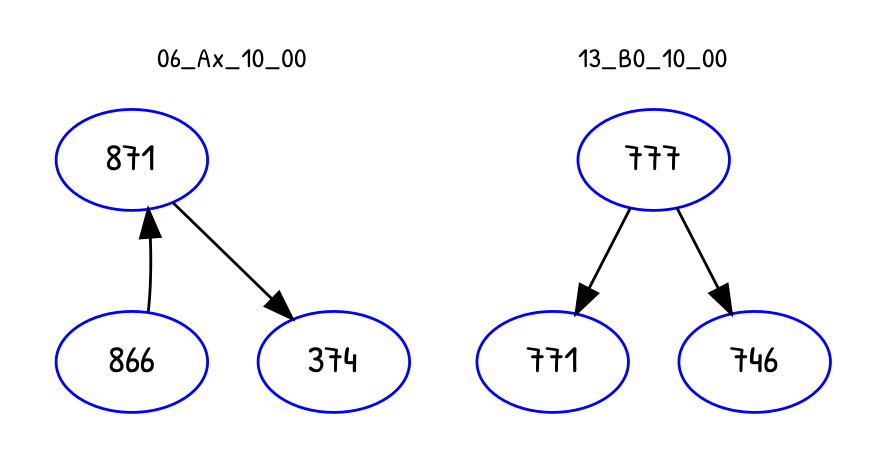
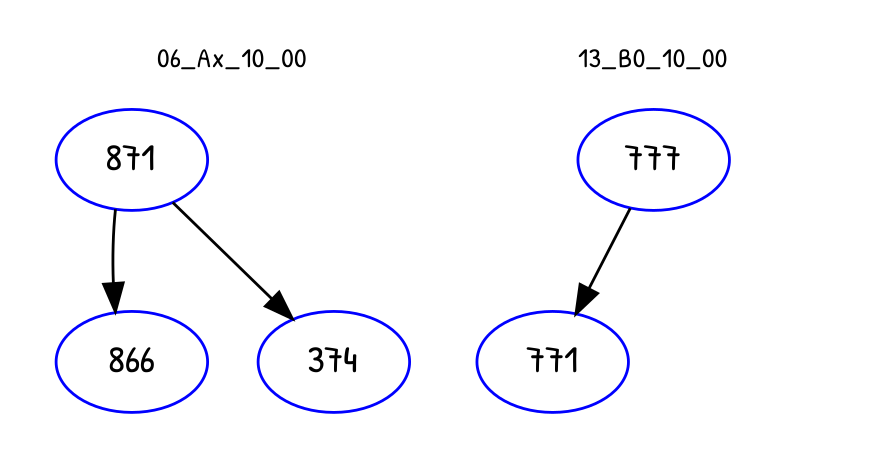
(151, 275) -> (113, 246)
(755, 362) -> none
